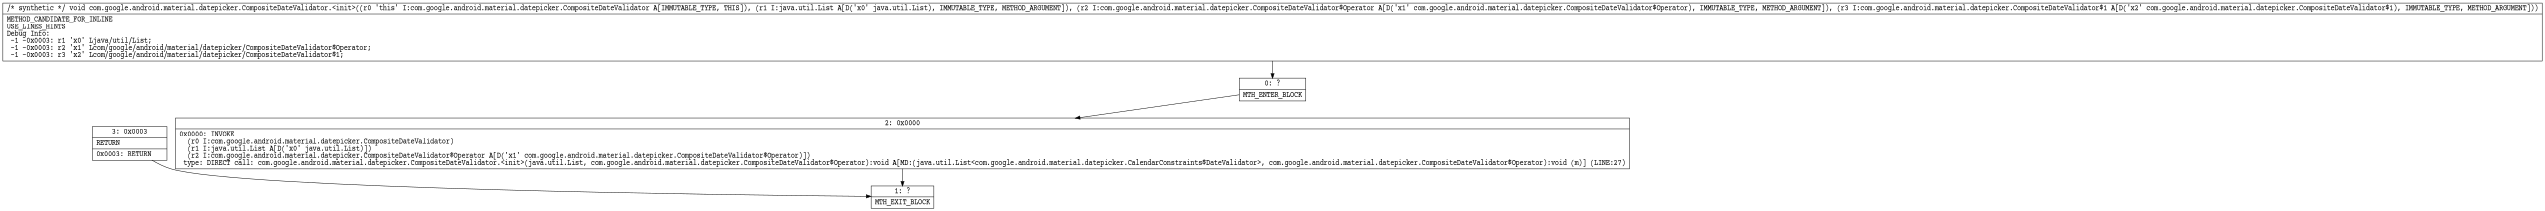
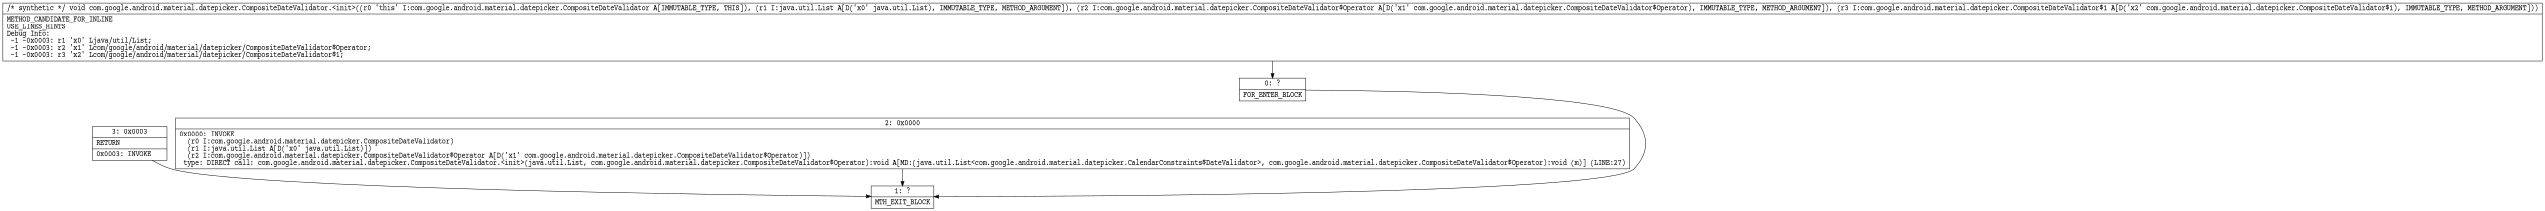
(1273, 95) -> (1273, 95)
(1160, 106) -> (1481, 187)
(130, 154) -> (130, 154)
